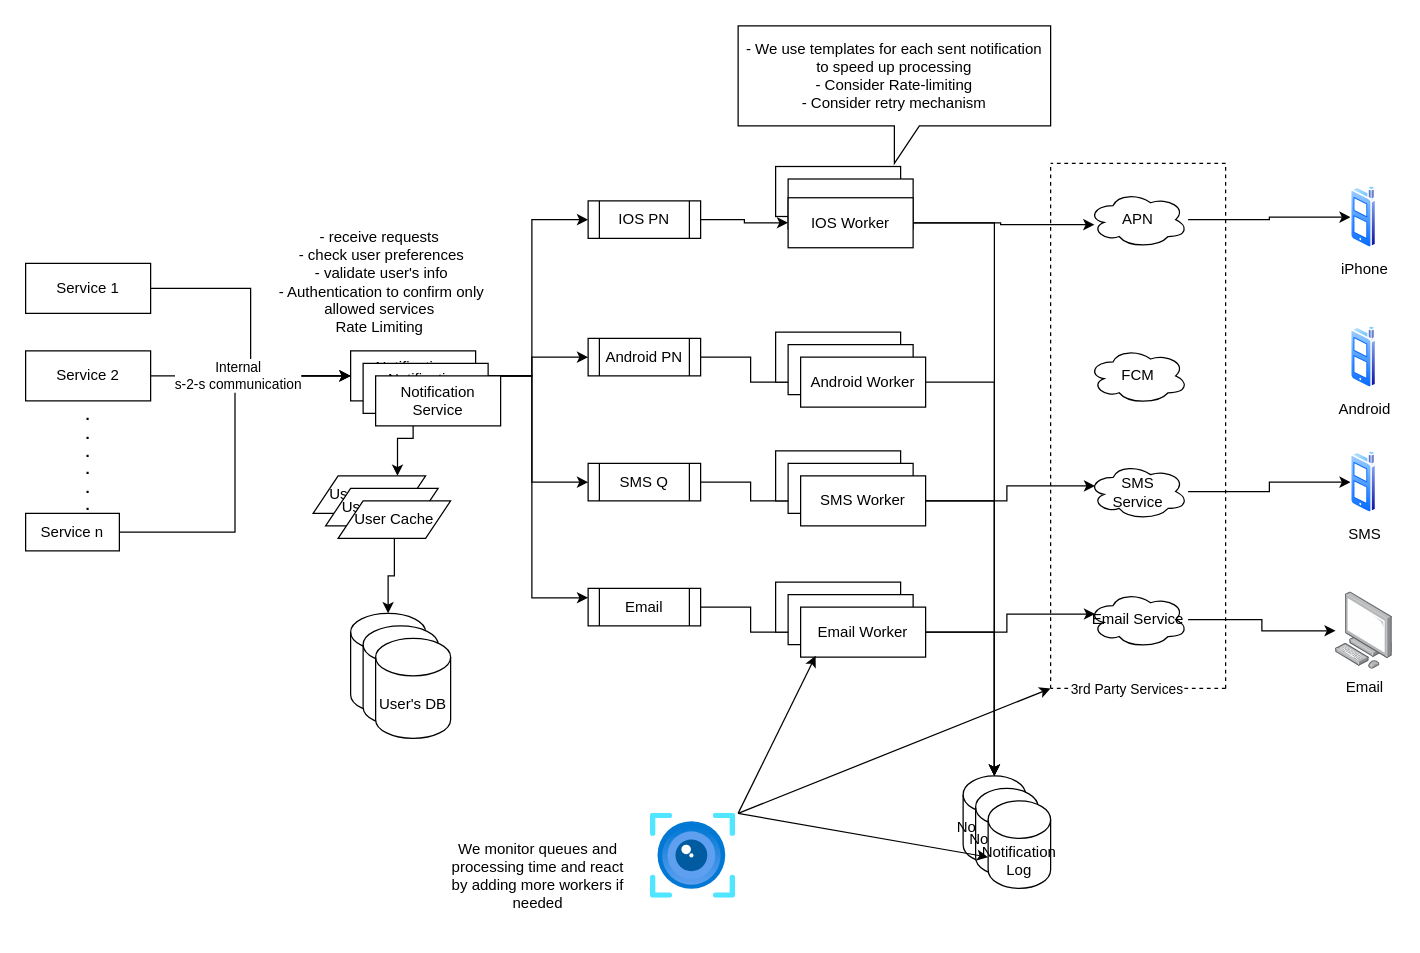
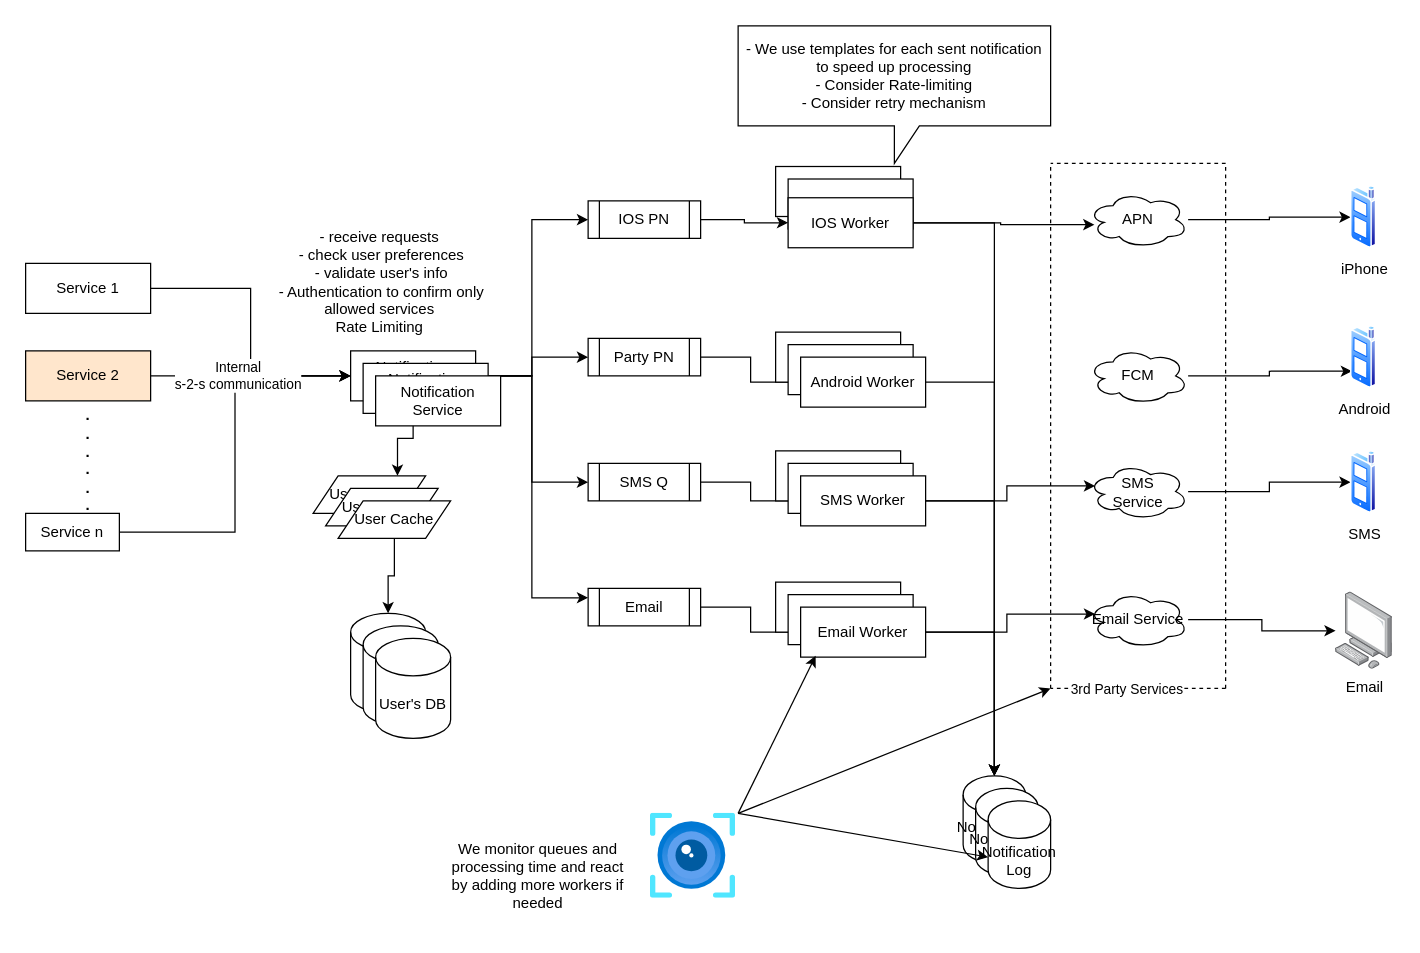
(644, 357) -> (644, 357)
(88, 376) -> (88, 376)
none -> (1267, 376)
